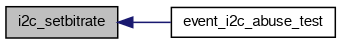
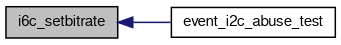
(62, 22) -> (62, 22)
